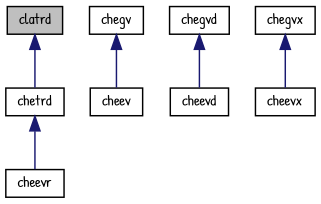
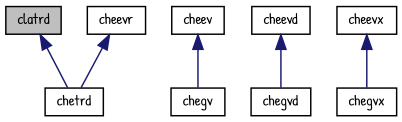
(116, 69) -> (198, 69)
(199, 69) -> (281, 69)
(285, 69) -> (367, 69)
(35, 150) -> (92, 68)
